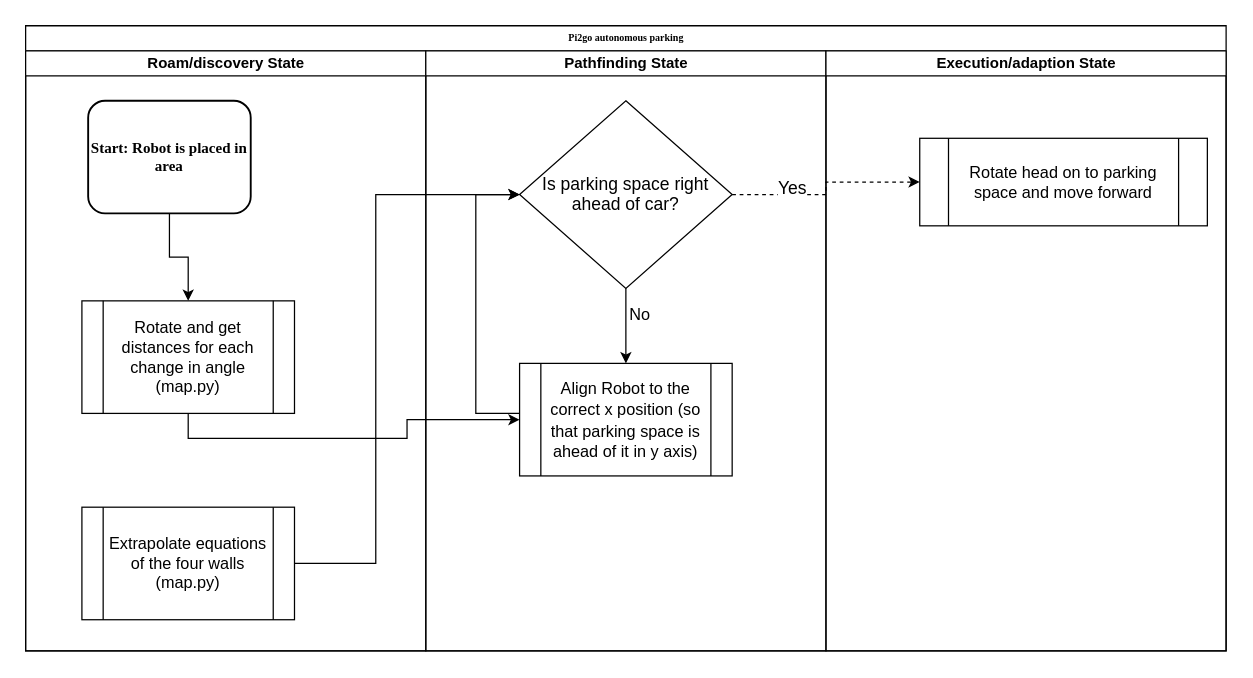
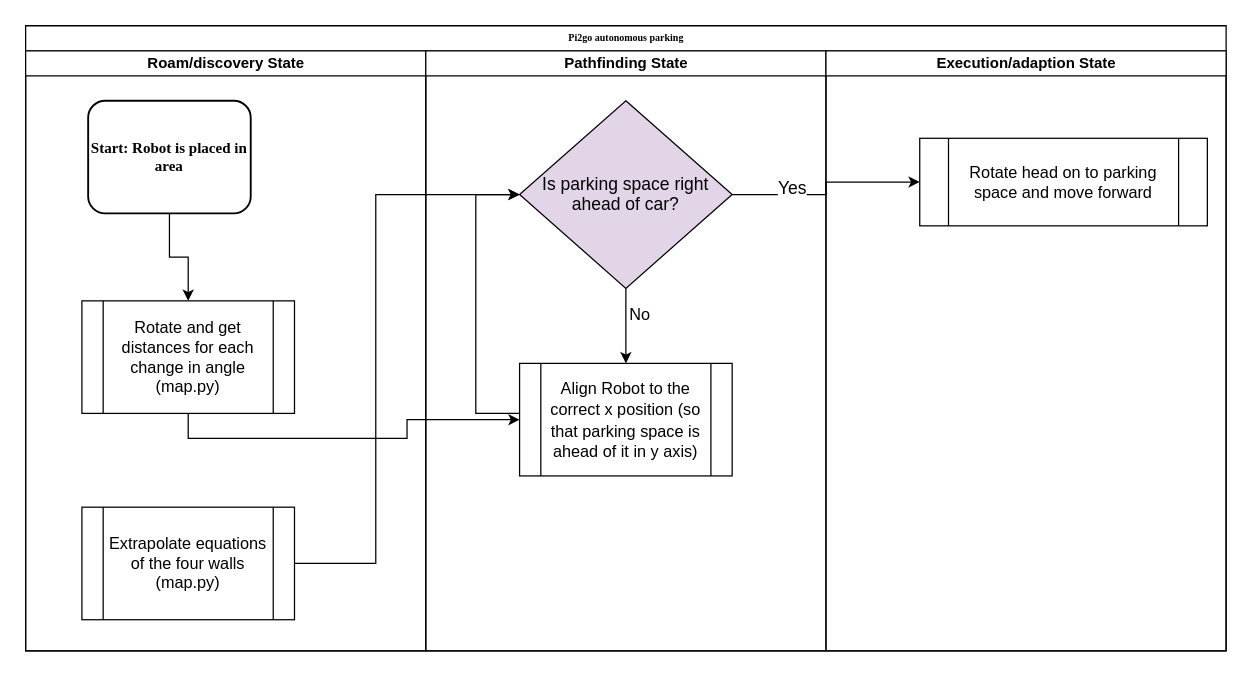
(868, 182) -> (868, 182)
(626, 194) -> (626, 194)
